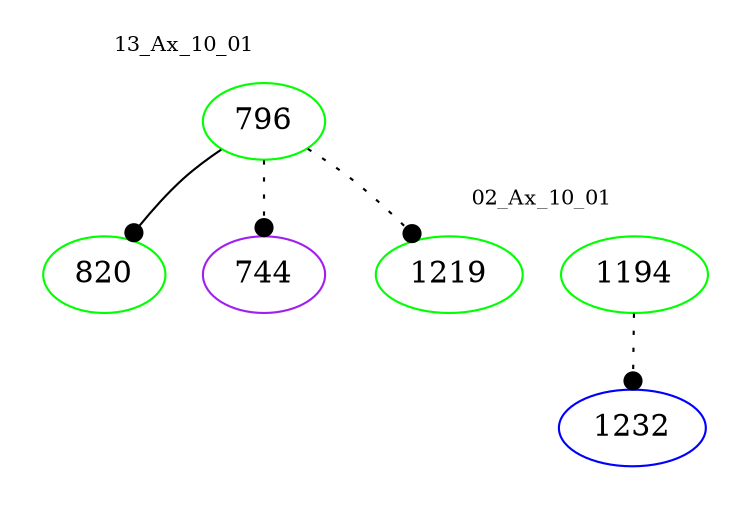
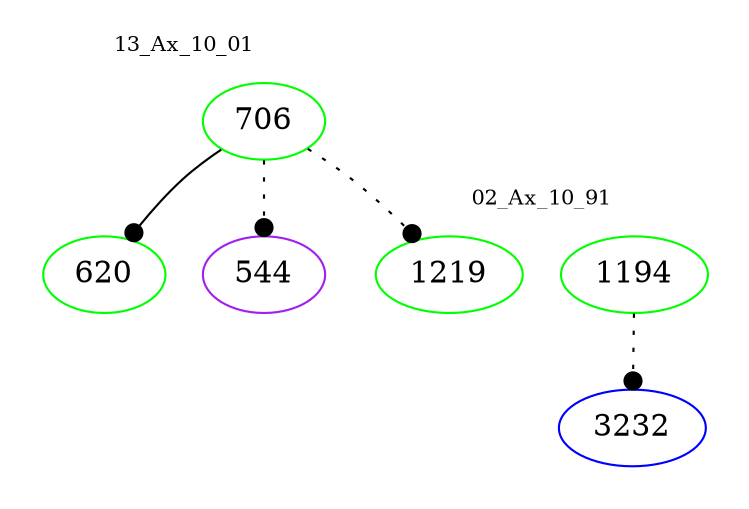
(264, 121) -> (264, 121)
(542, 199) -> (542, 199)
(104, 275) -> (104, 275)
(264, 275) -> (264, 275)
(632, 428) -> (632, 428)
